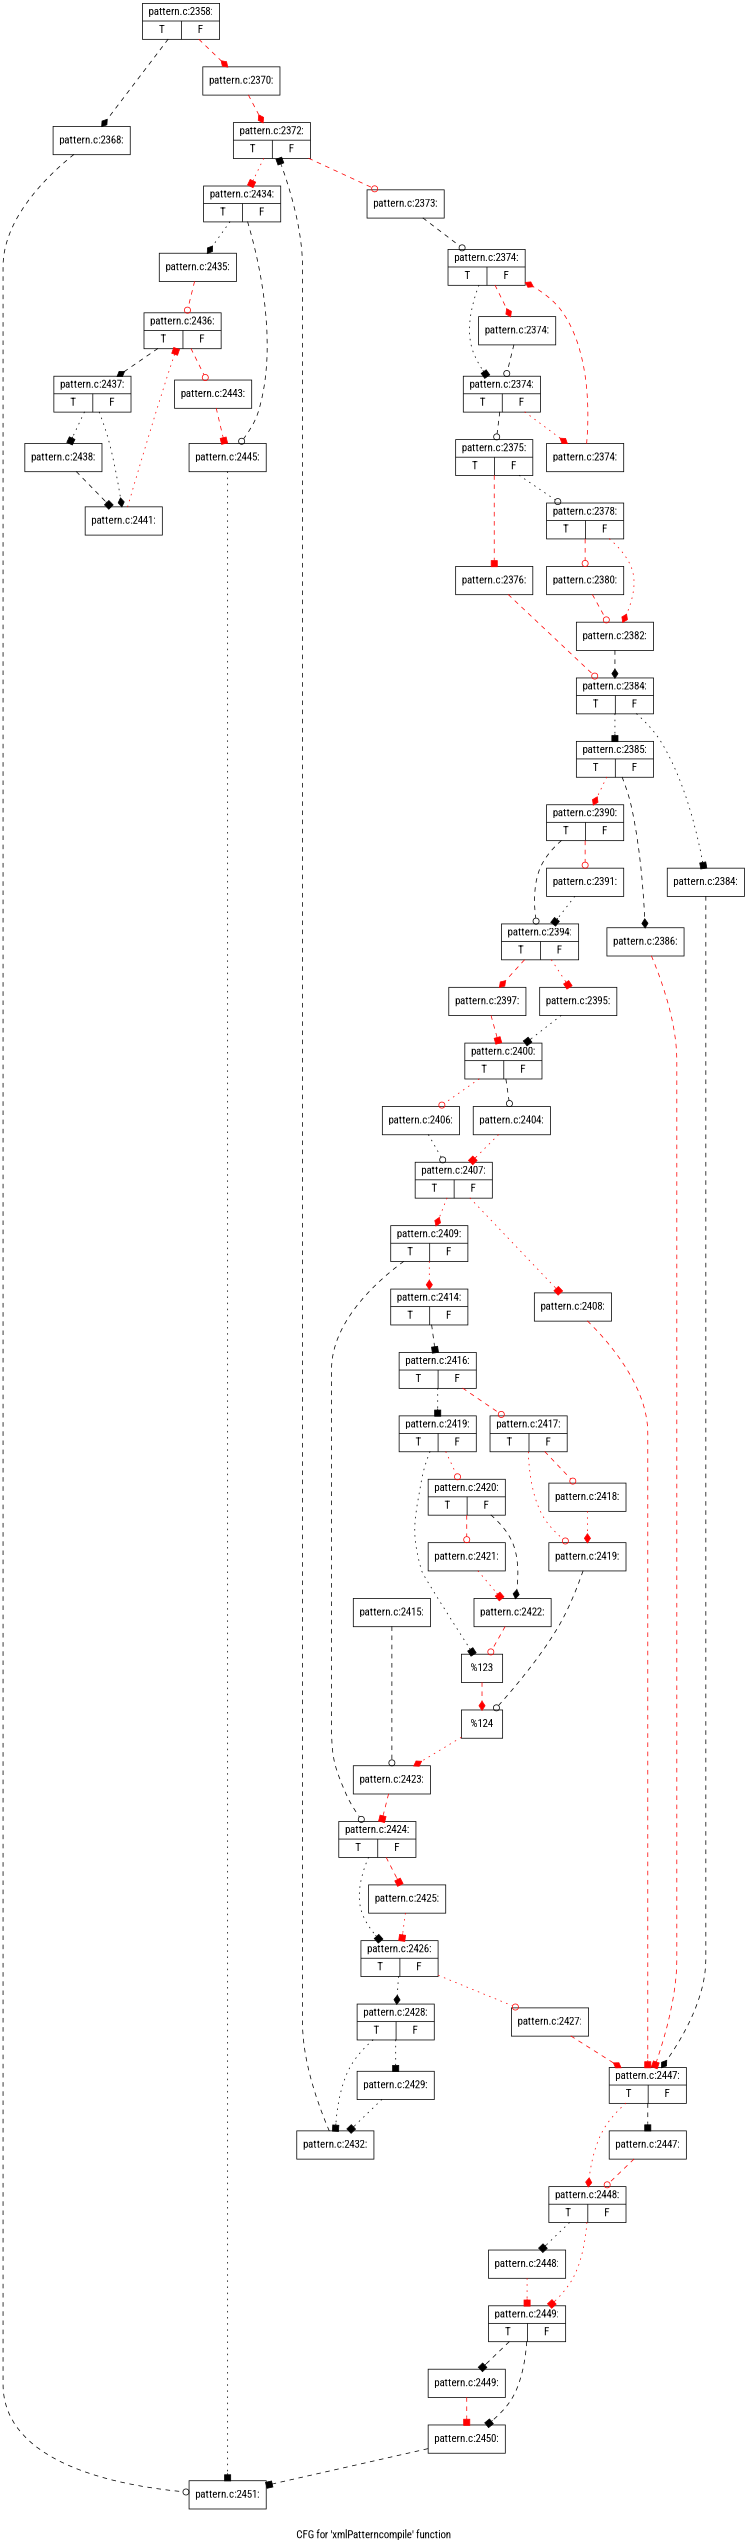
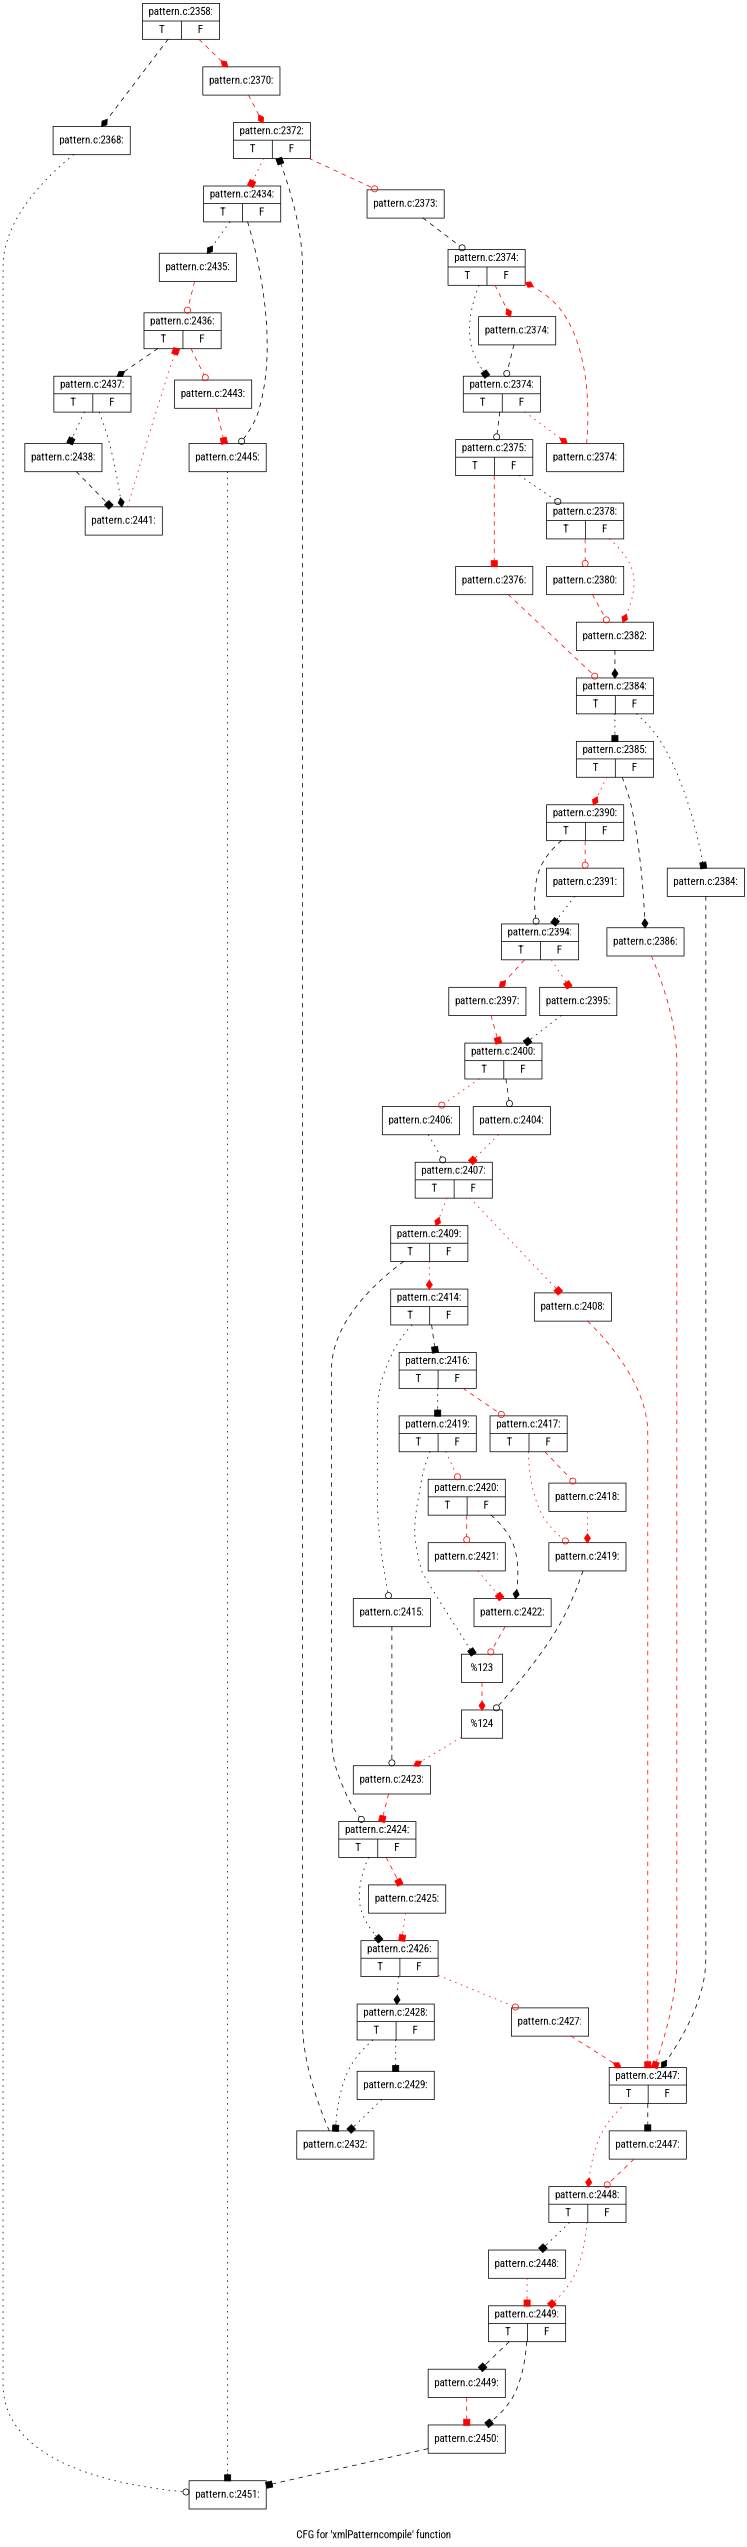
(3, 1371) -> (3, 1371)
none -> (377, 1454)
